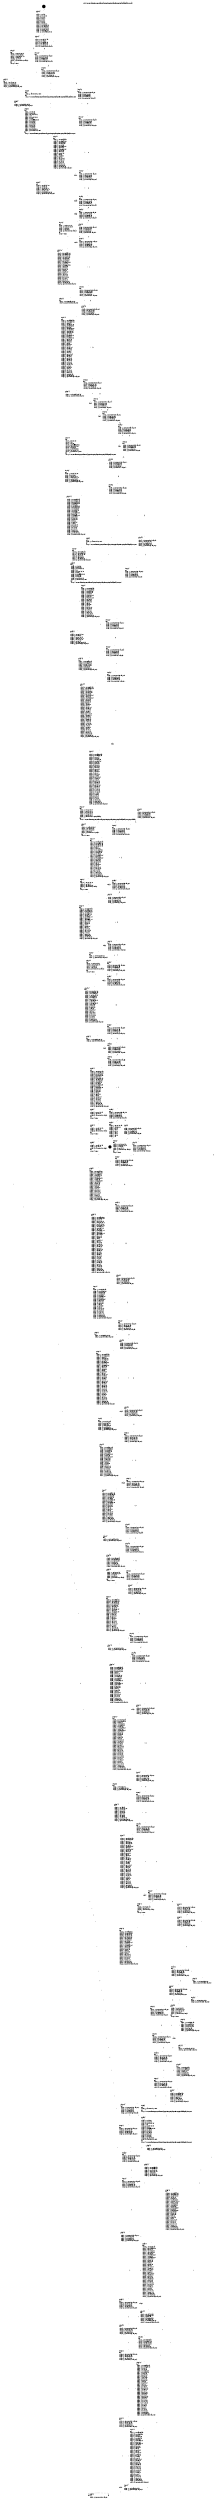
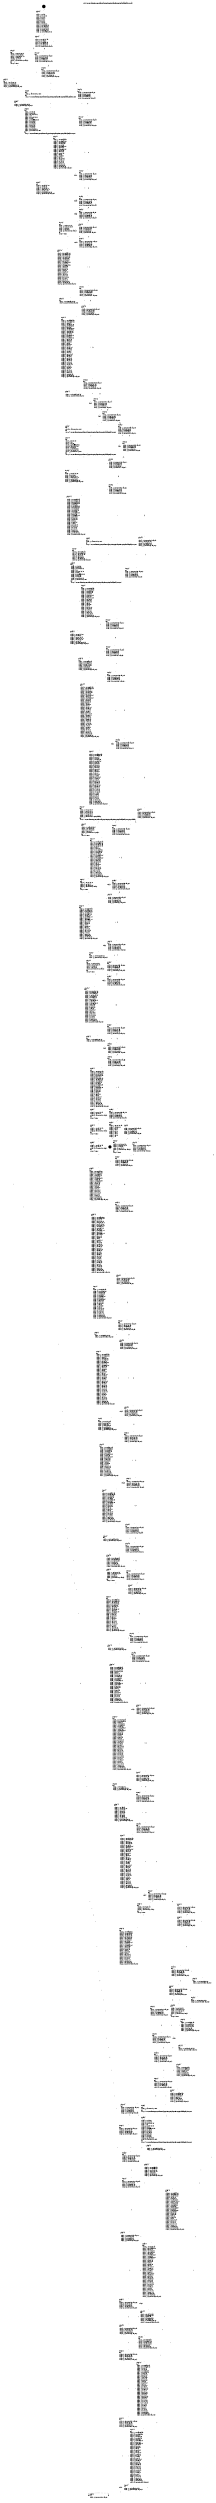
none -> (91, 429)
none -> (125, 744)
